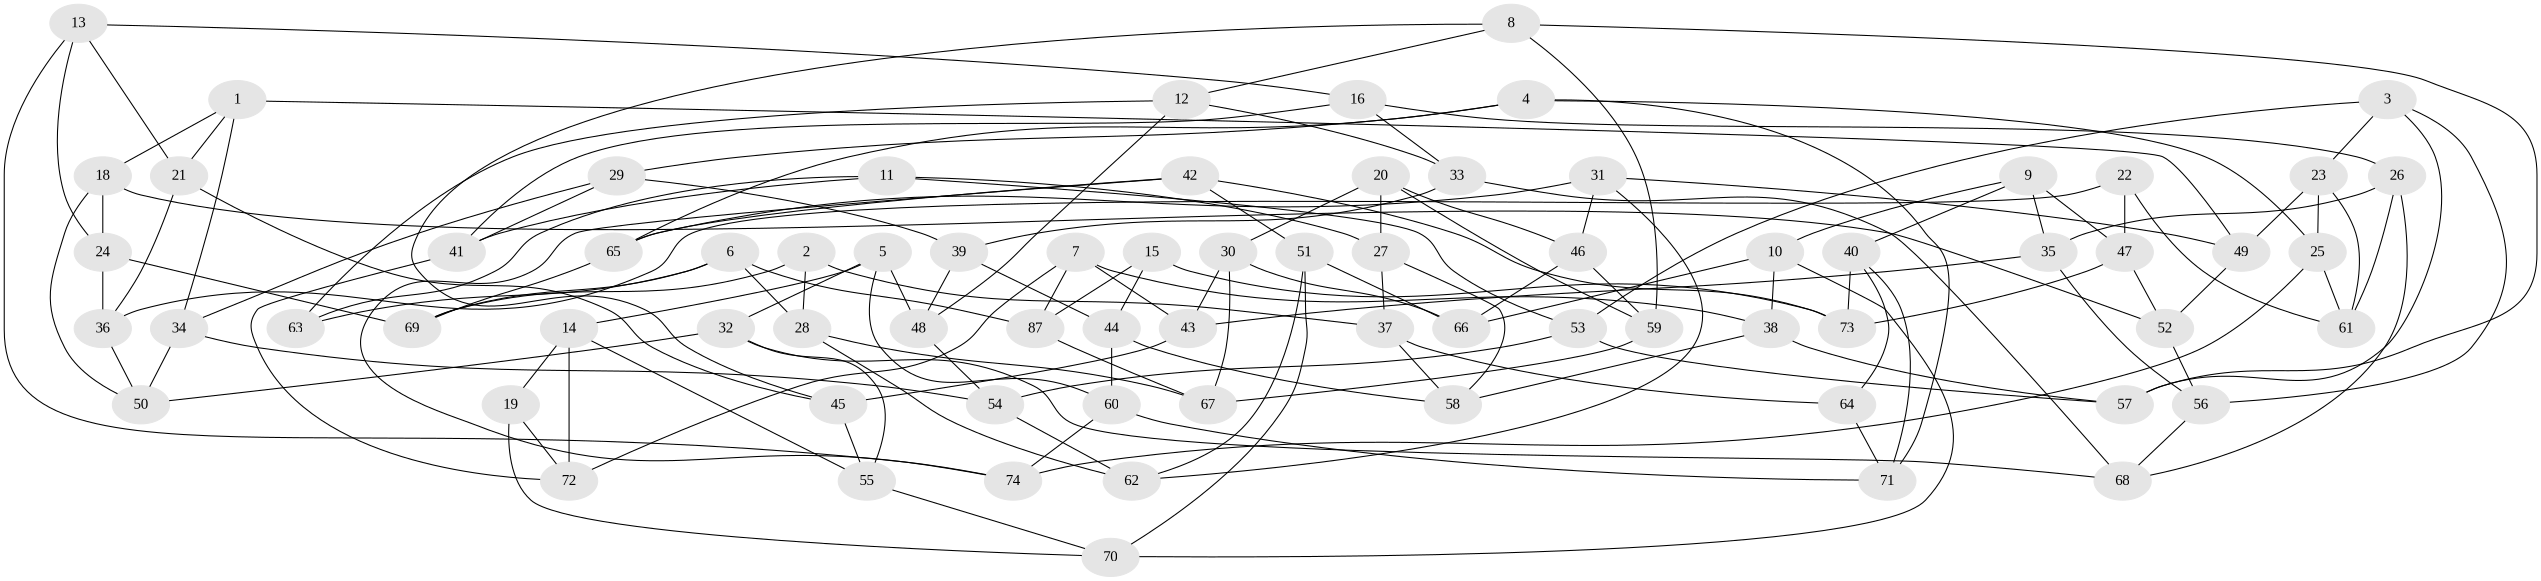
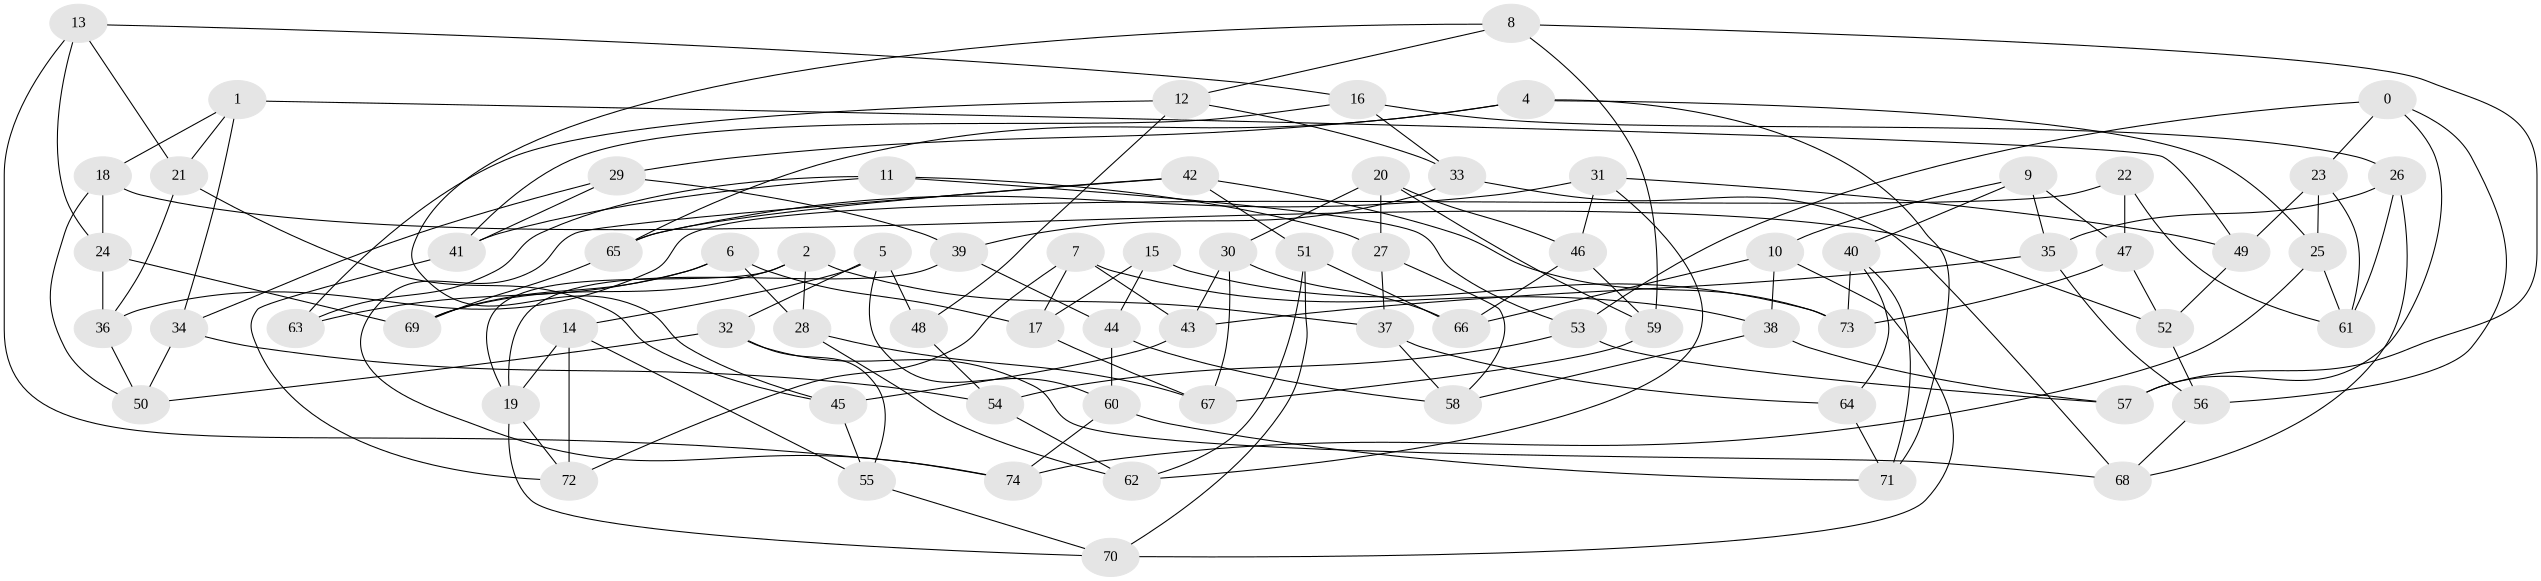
(2388, 100) -> (2388, 100)
none -> (569, 284)
(942, 285) -> (691, 278)
(1035, 329) -> (1035, 329)
